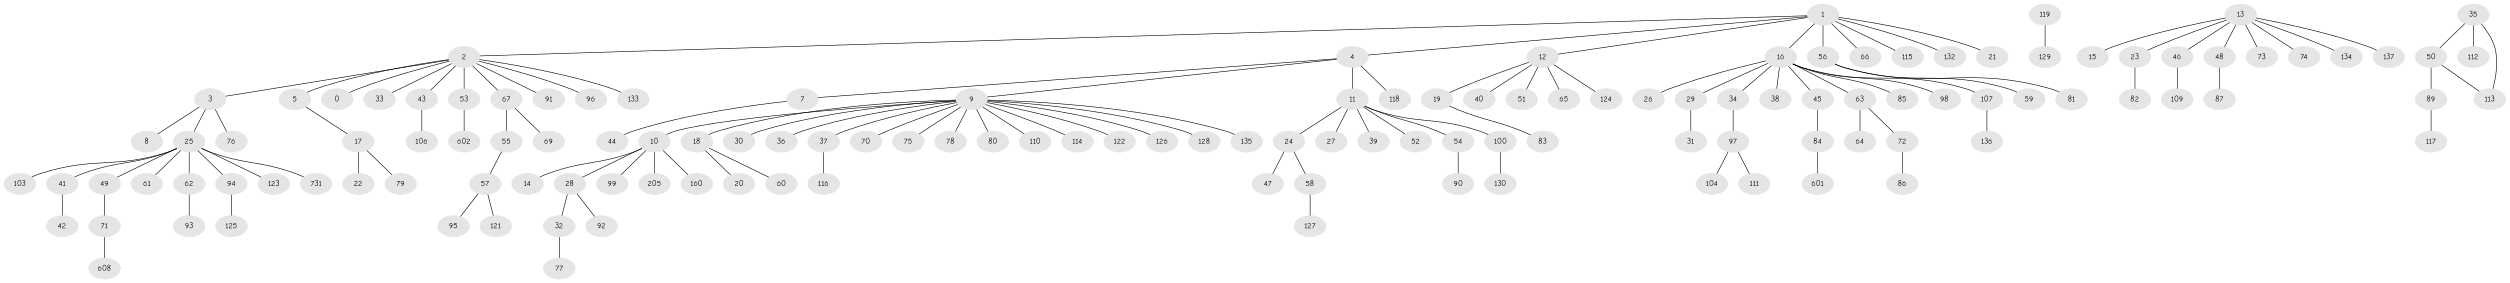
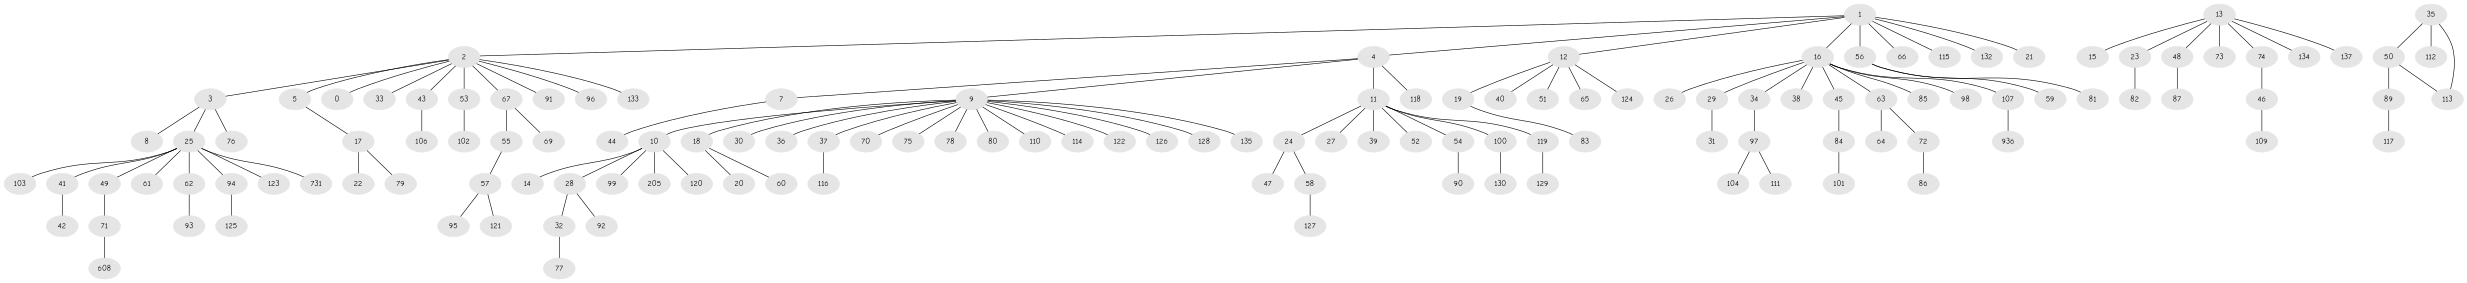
(2209, 36) -> (2262, 78)
none -> (1458, 120)
(464, 142) -> (464, 142)
(1987, 142) -> (2008, 142)
(697, 184) -> (697, 184)
(1818, 184) -> (1839, 184)
